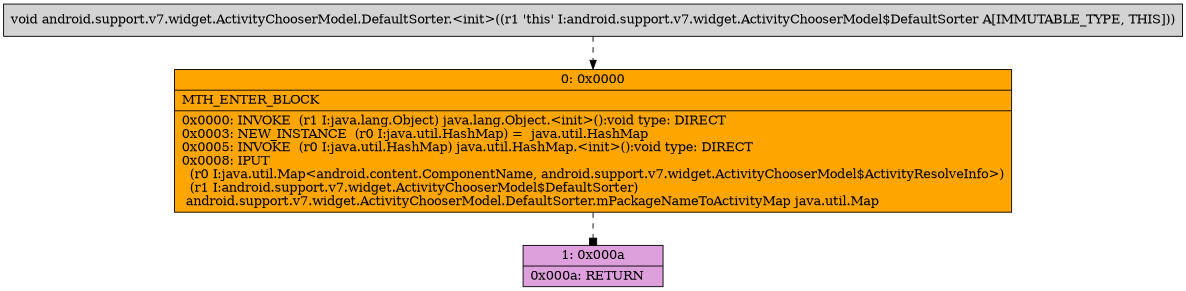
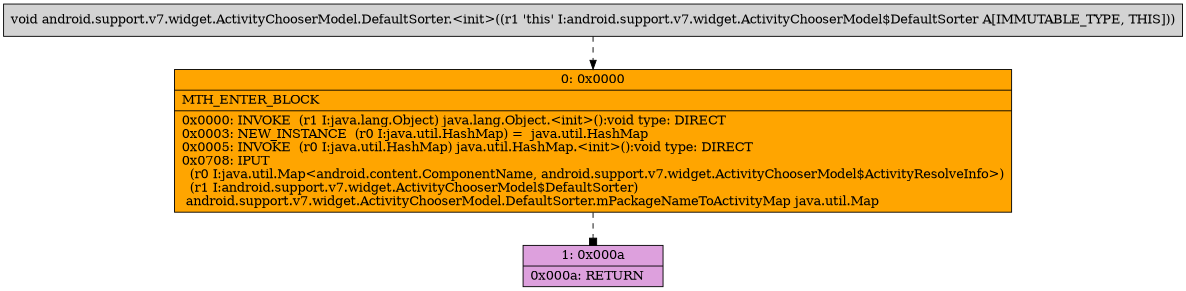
(230, 161) -> (230, 161)
